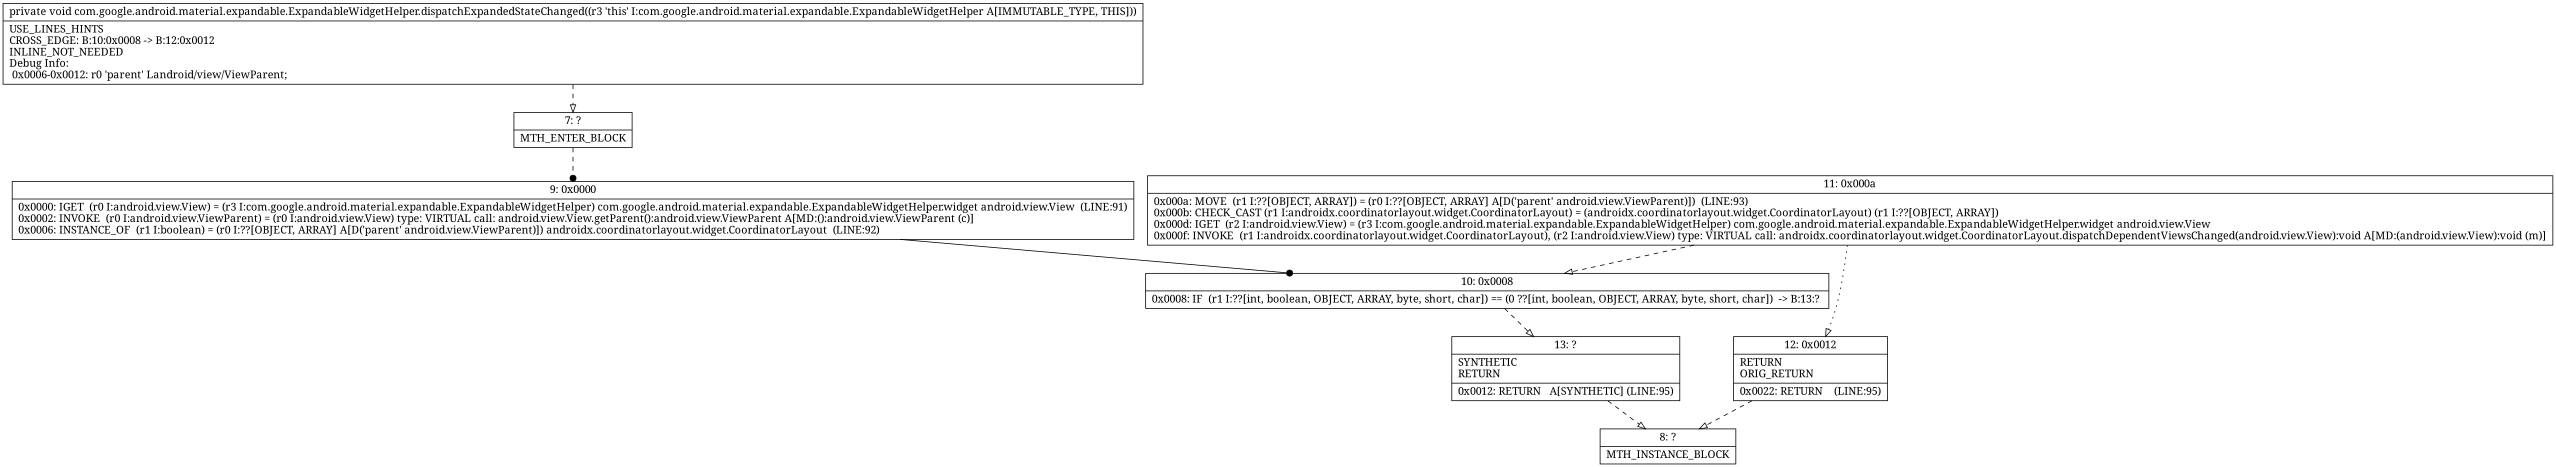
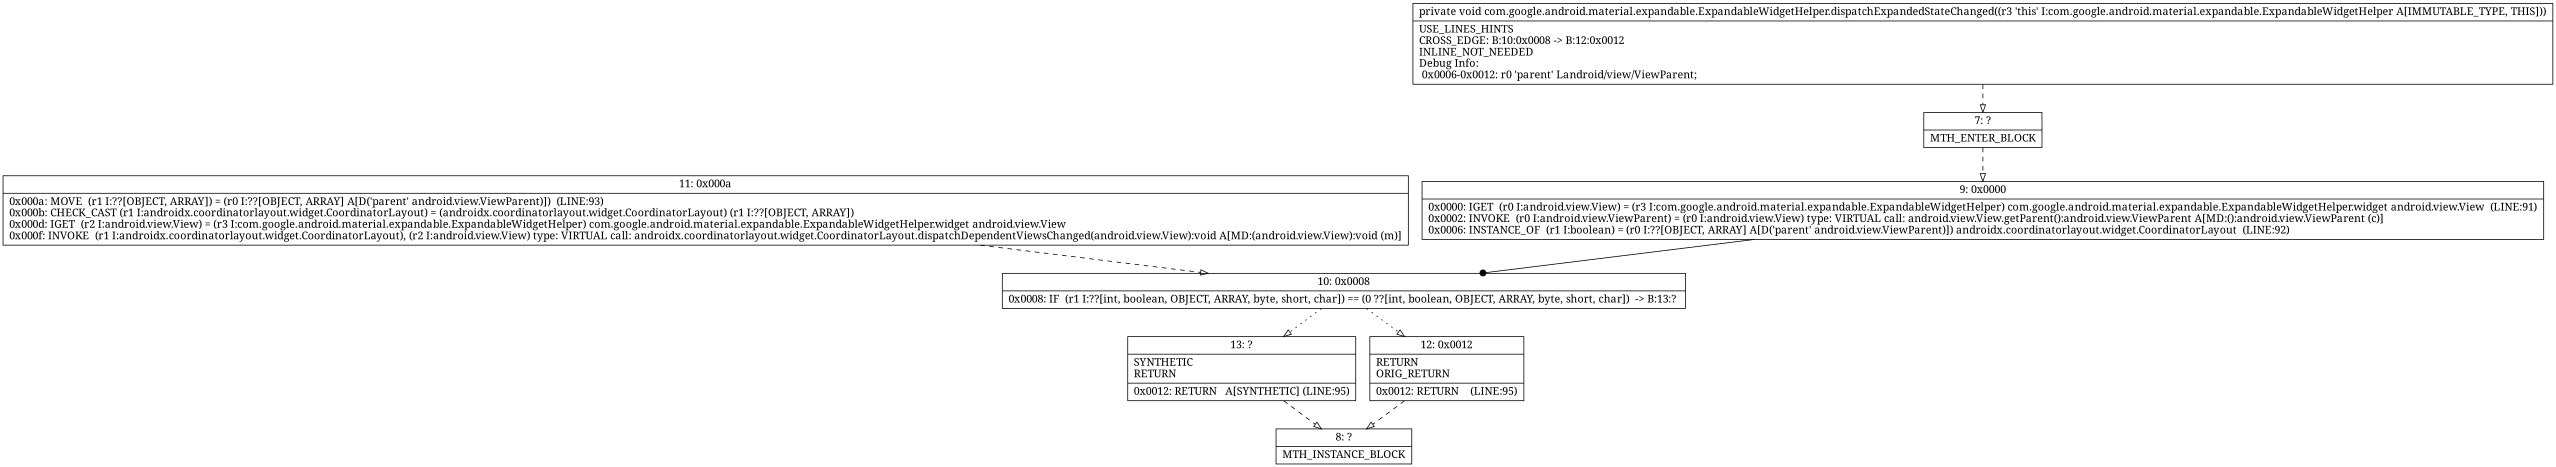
(573, 161) -> (1983, 161)
(1841, 288) -> (1382, 320)
(1516, 320) -> (1306, 320)
(1811, 392) -> (1447, 392)
